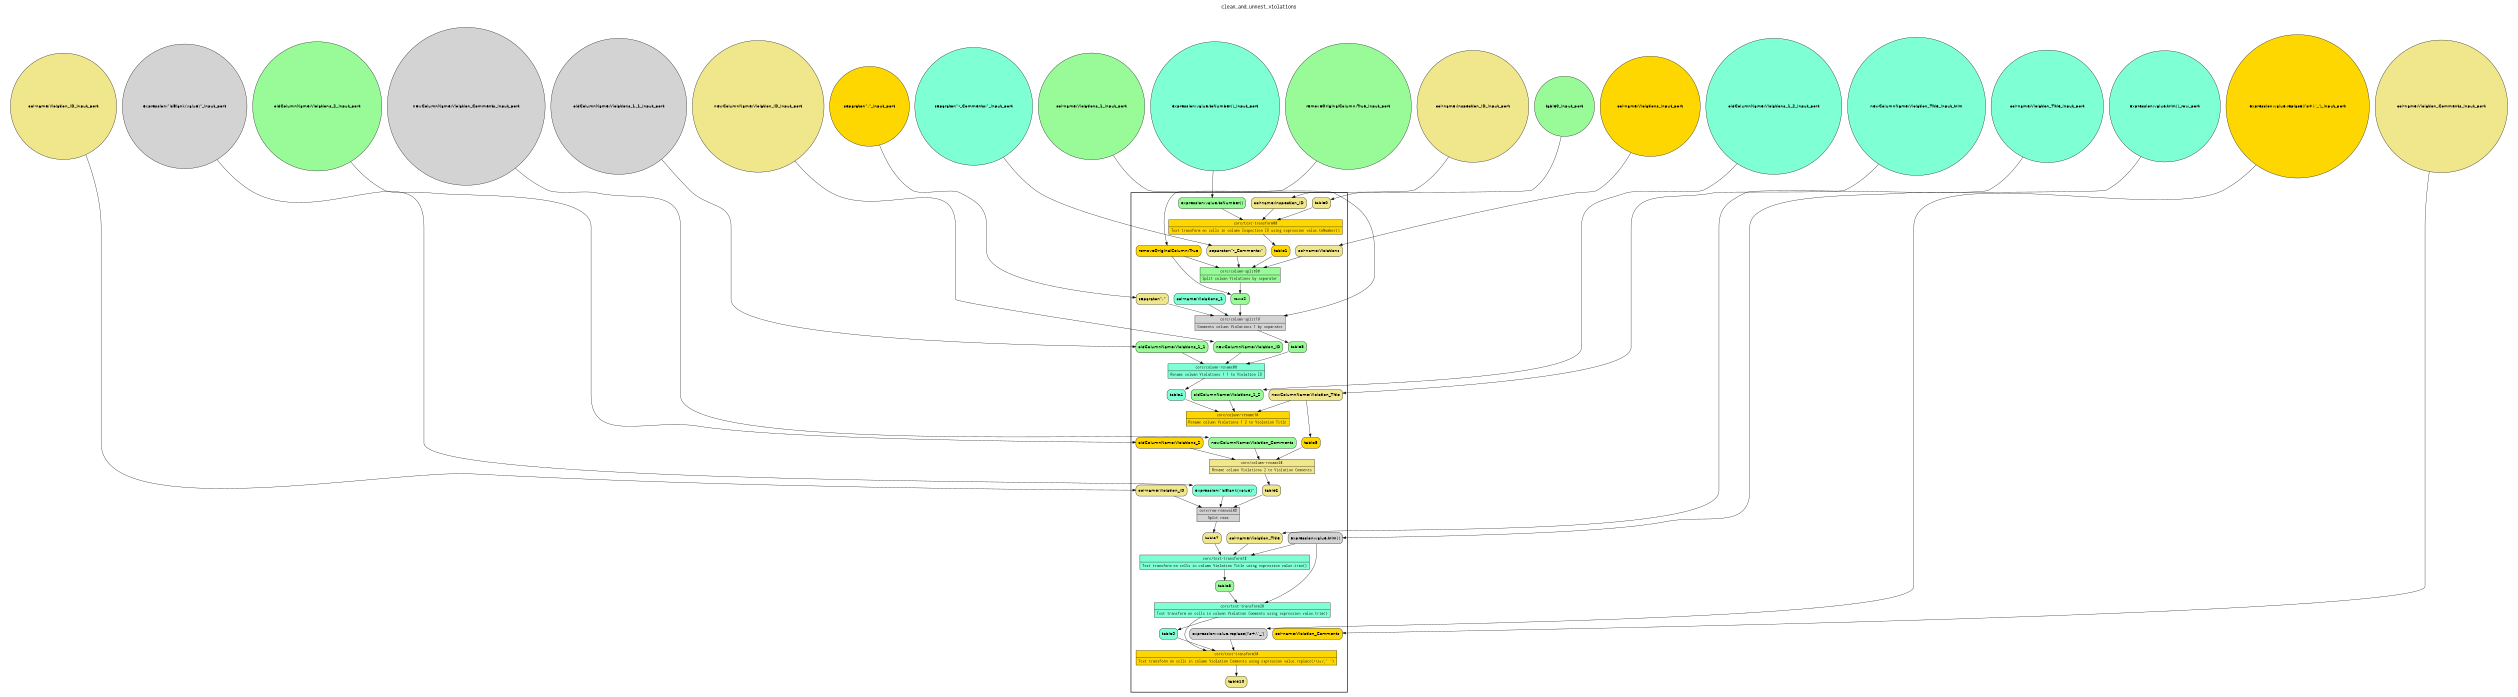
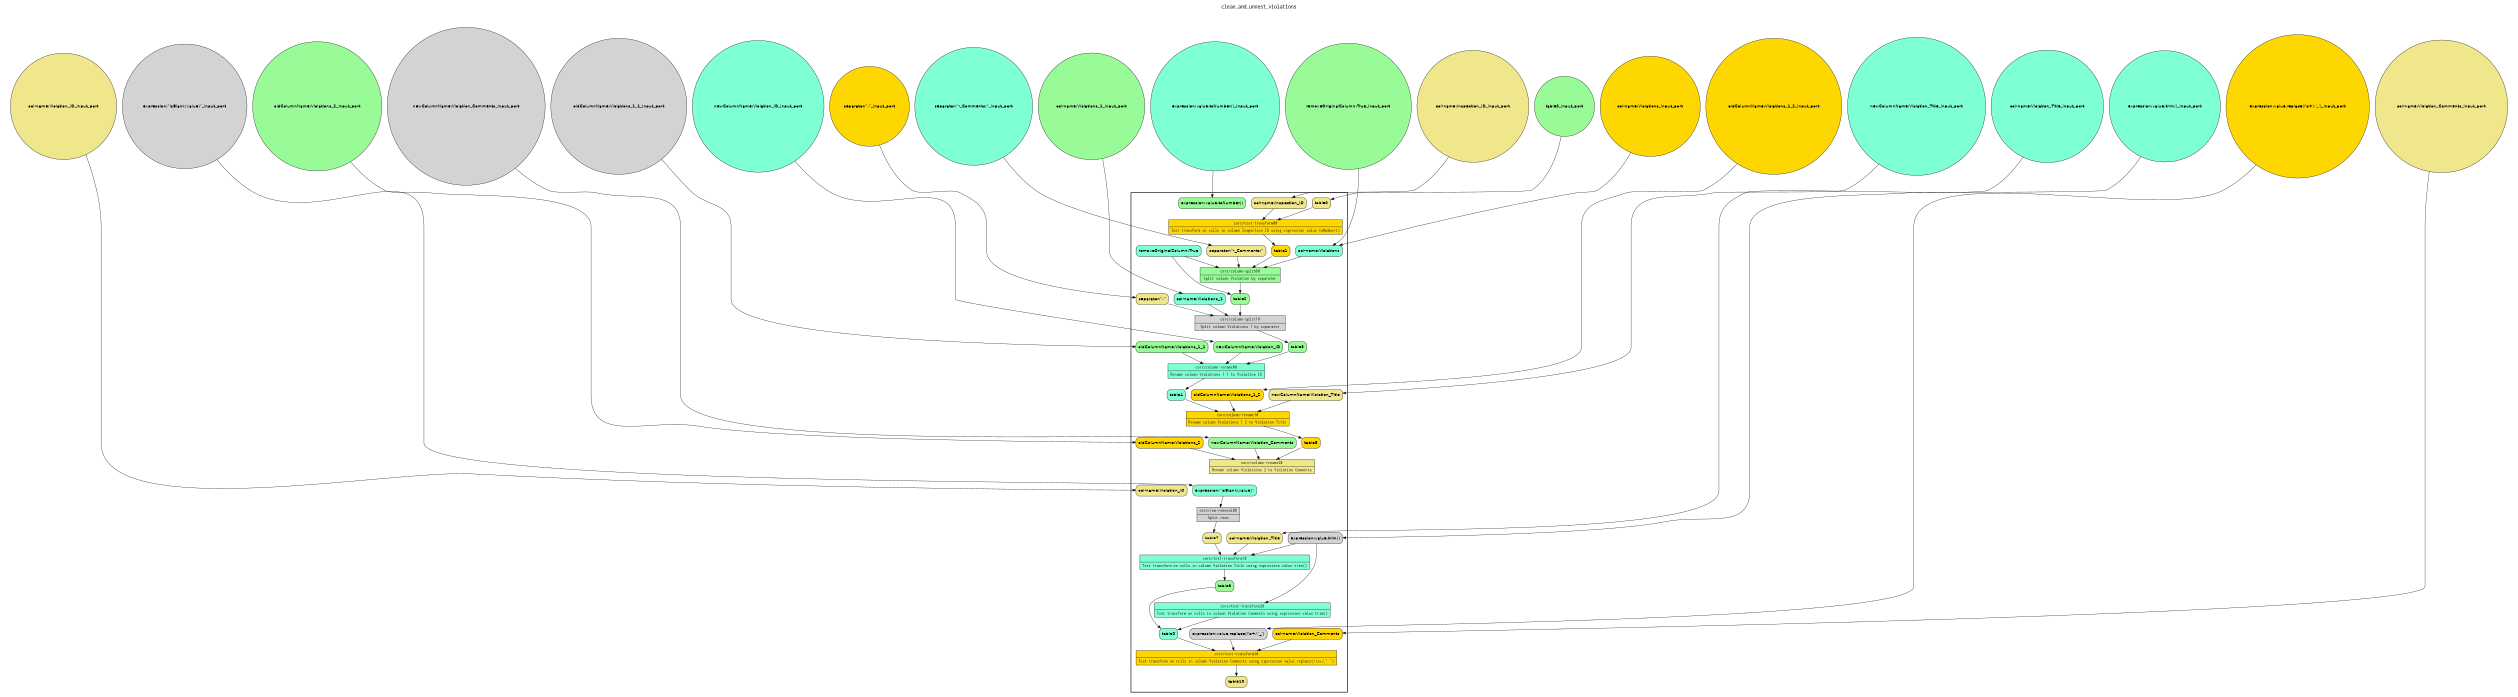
(758, 106) -> (758, 106)
(1774, 106) -> (1774, 106)
(1917, 106) -> (1917, 106)
(2165, 106) -> (2165, 106)
(1225, 191) -> (1355, 209)
(1356, 207) -> (1109, 247)
(1231, 214) -> none
(1169, 251) -> (1169, 251)
(1319, 251) -> (1319, 251)
(1240, 279) -> (1240, 279)
(1240, 299) -> (1240, 299)
(1240, 327) -> (1240, 327)
(1227, 395) -> (1227, 395)
(1308, 417) -> (1281, 431)
(1272, 491) -> none
(1187, 501) -> none
(1232, 596) -> (1169, 594)
(1185, 635) -> (1276, 645)
